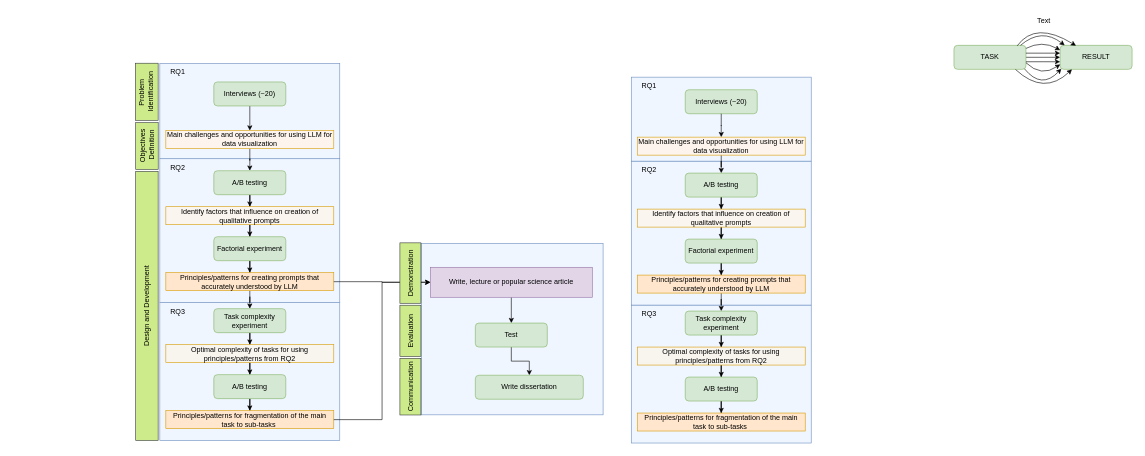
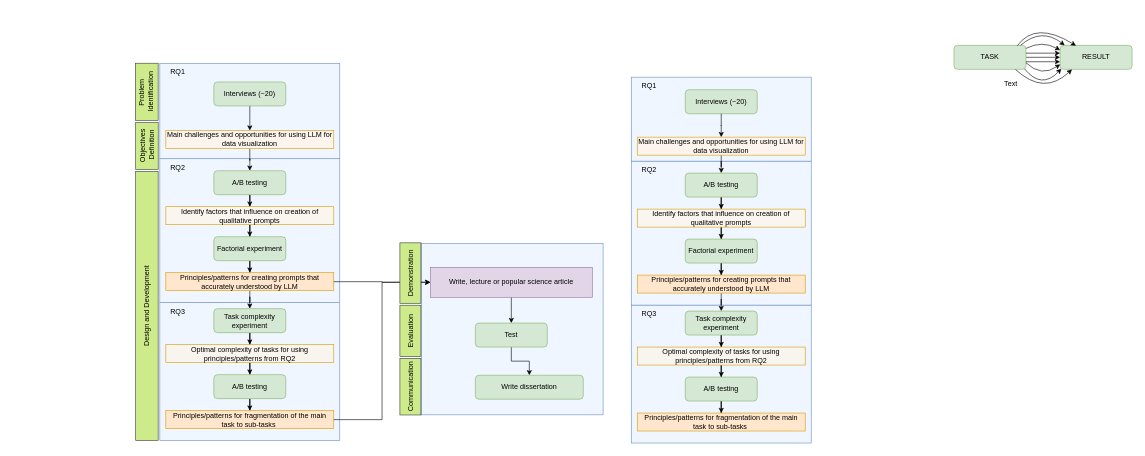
(1044, 21) -> (1011, 84)
